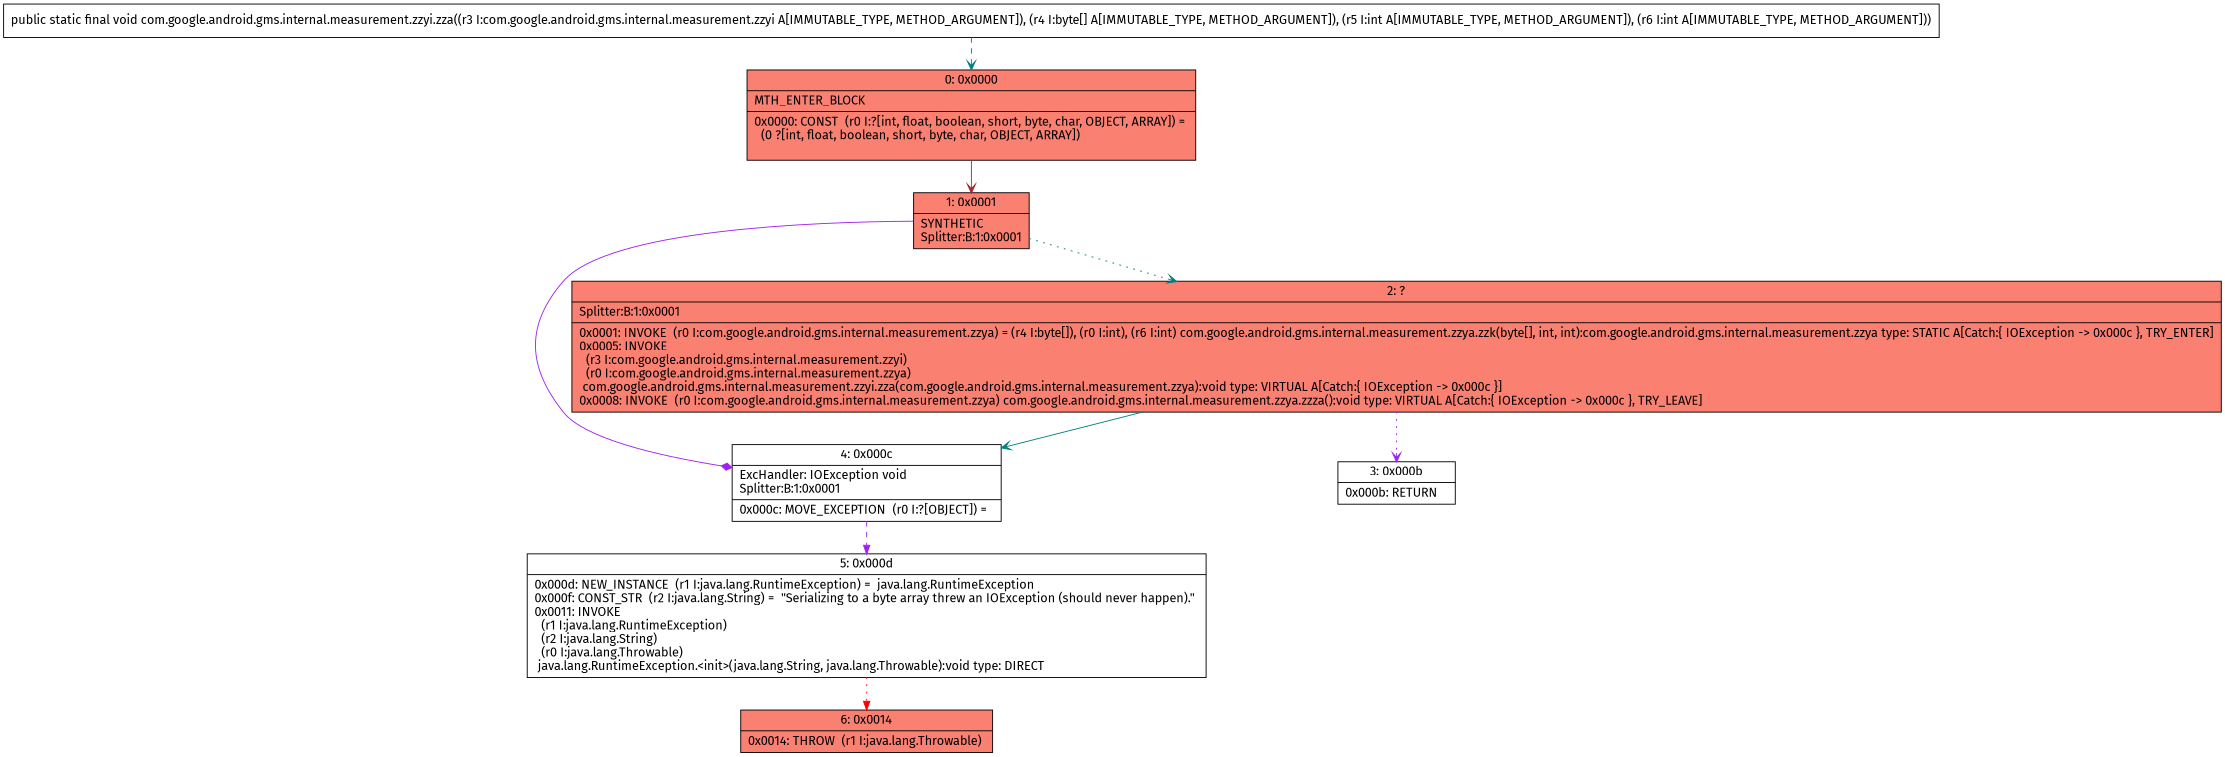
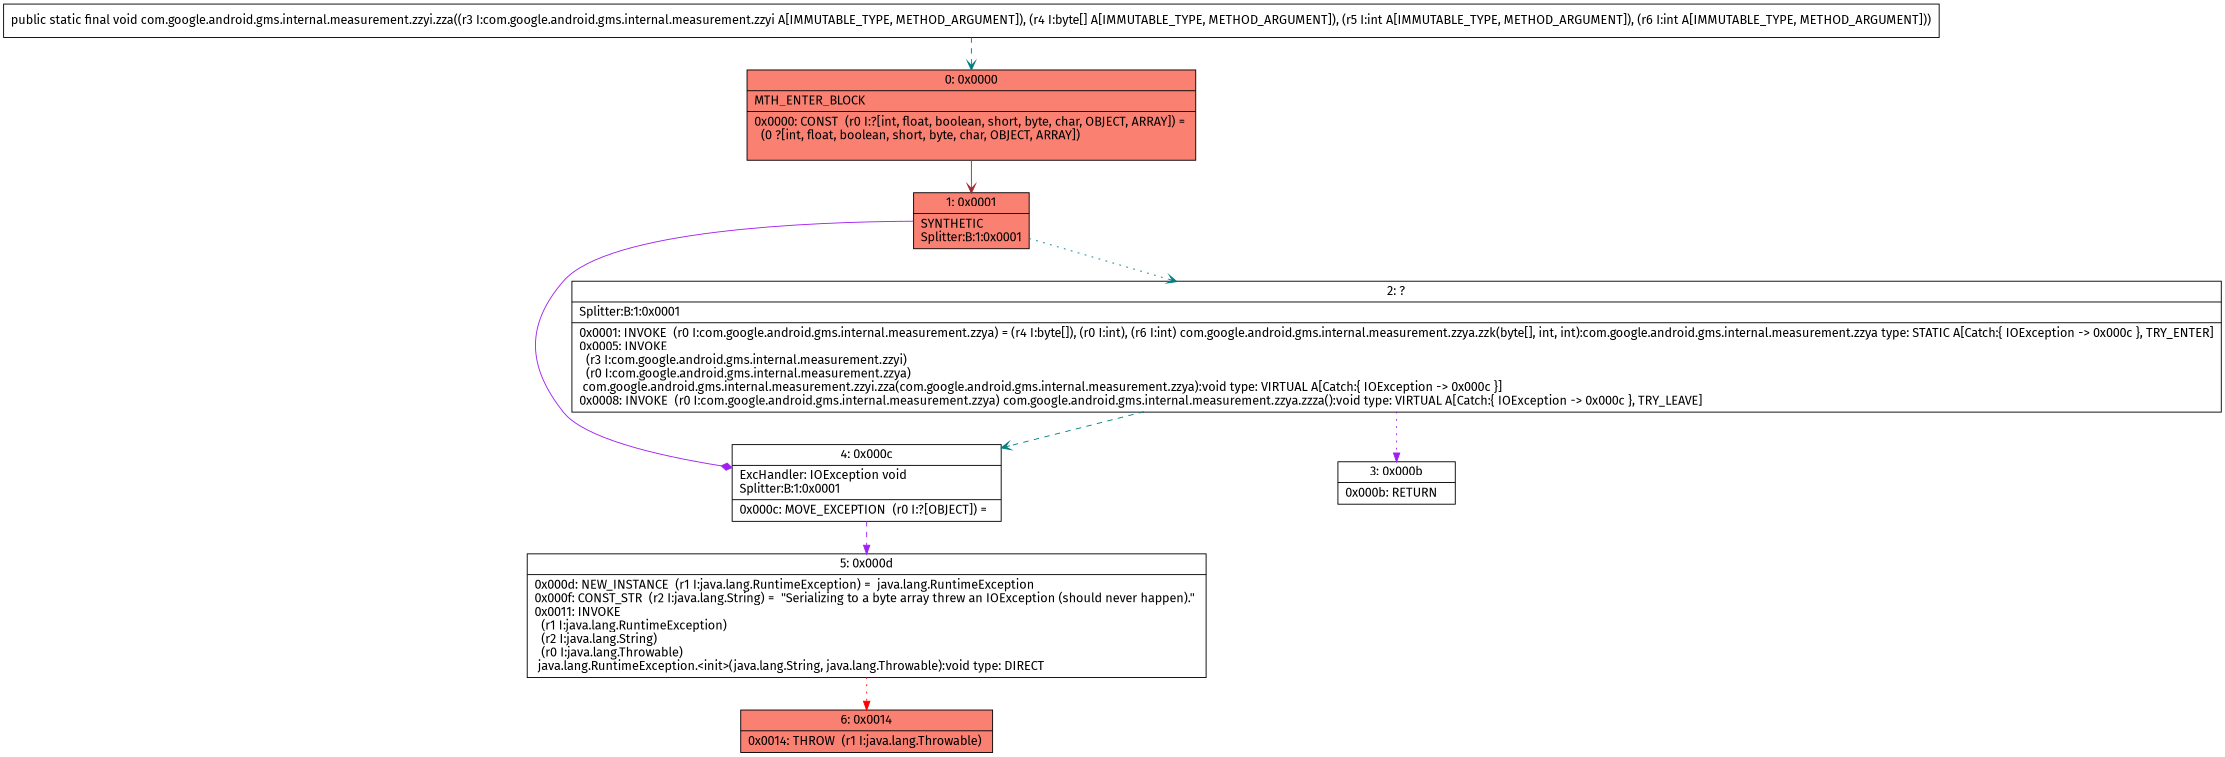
(1397, 347) -> (1397, 347)
(1077, 429) -> (1077, 429)
(1397, 432) -> (1397, 432)
